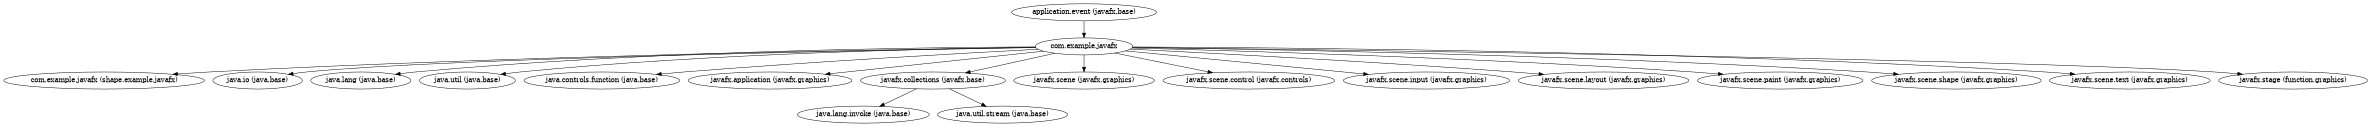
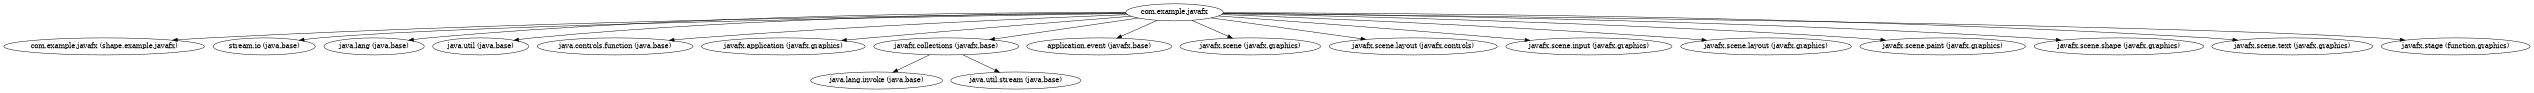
(1084, 27) -> (1139, 28)
(258, 81) -> (264, 46)
(1249, 81) -> (1413, 46)
